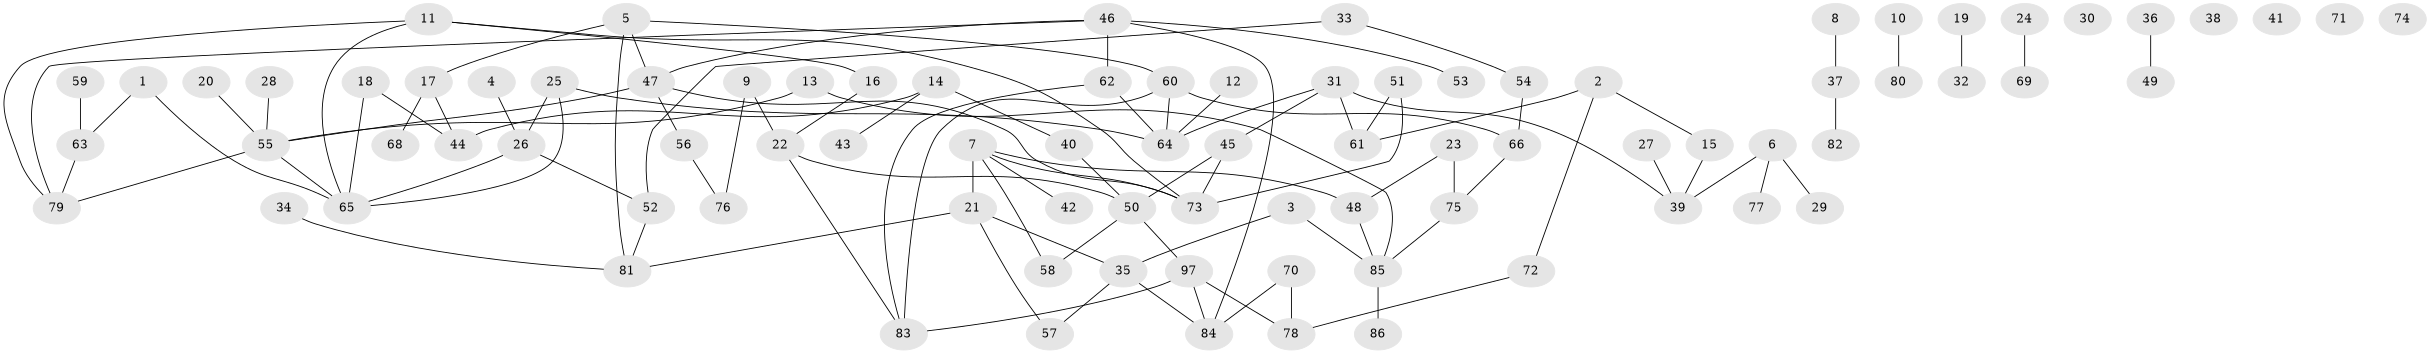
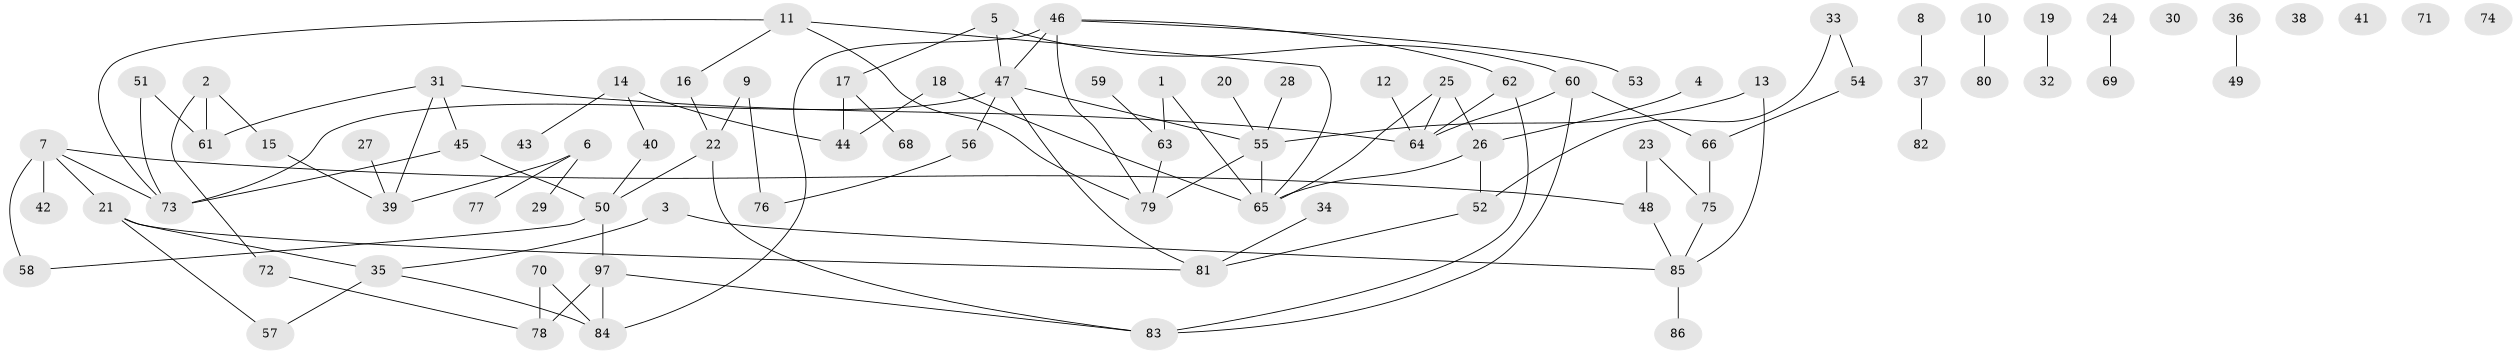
(615, 145) -> (1085, 193)
